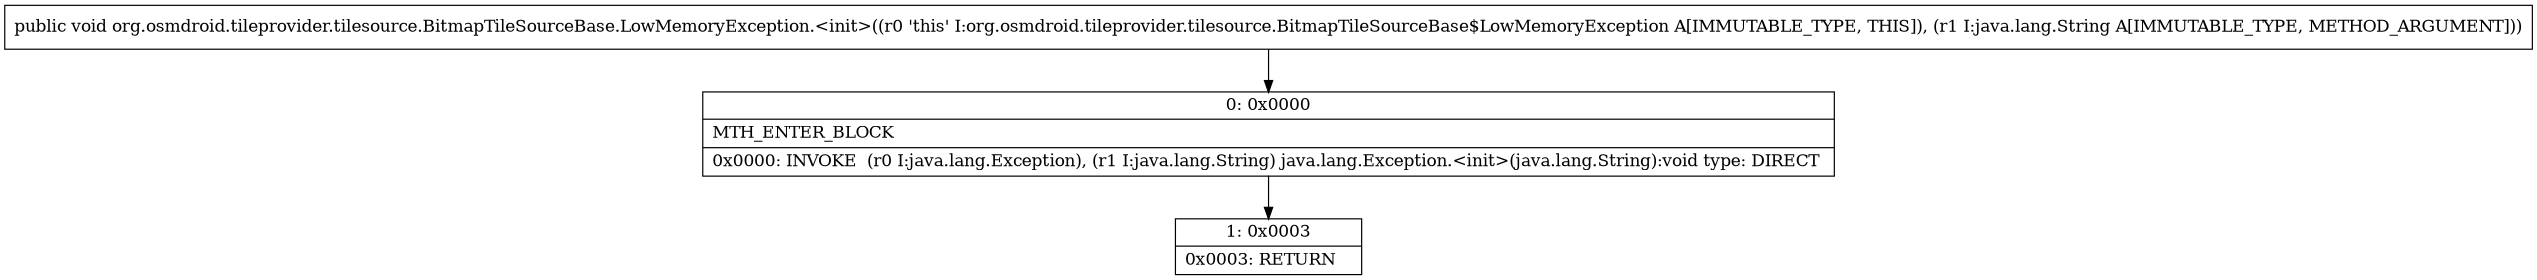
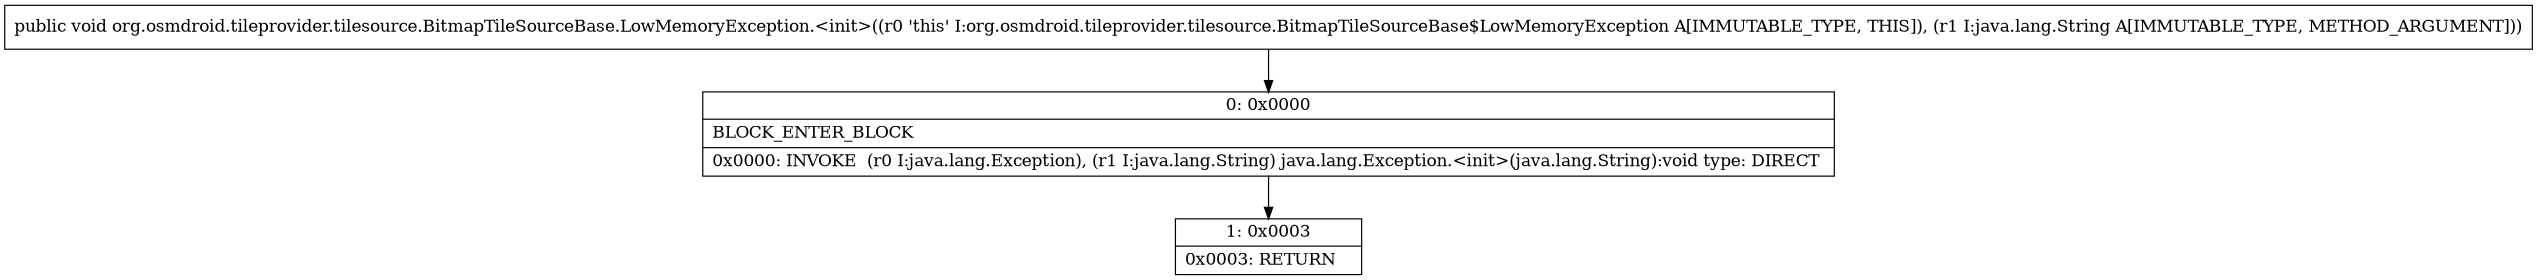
(804, 133) -> (813, 133)
